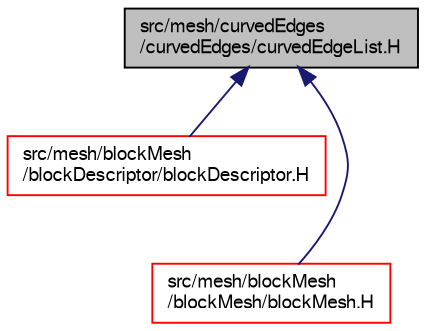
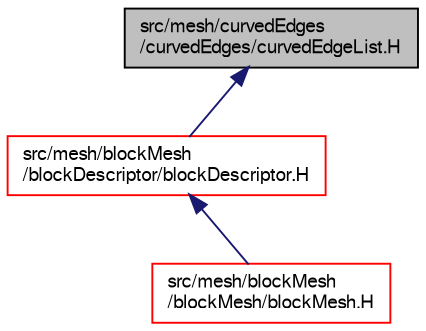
(347, 175) -> (225, 237)
